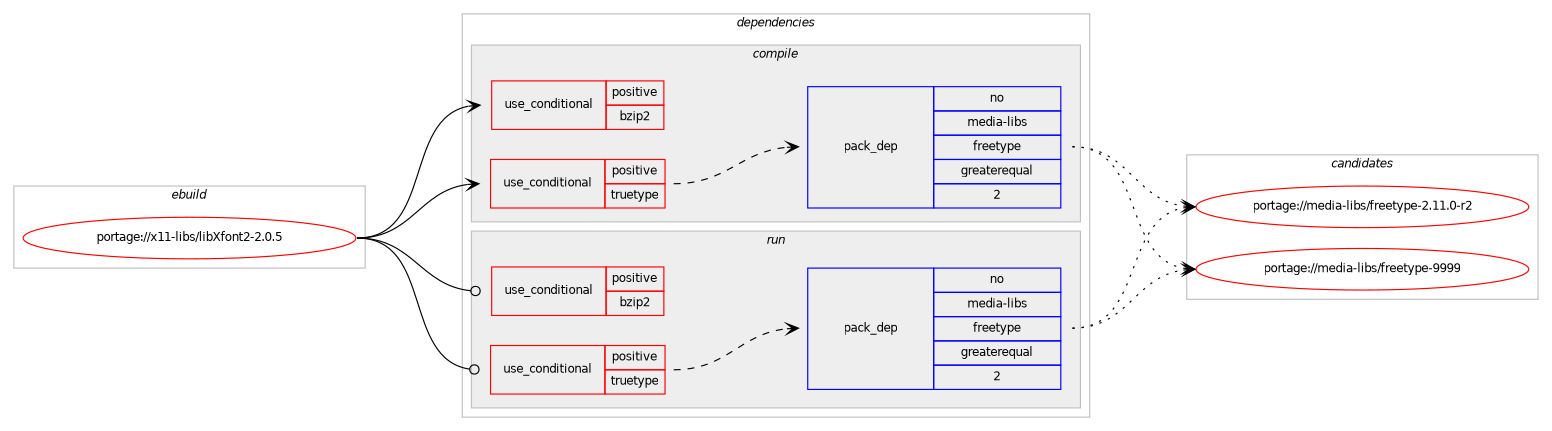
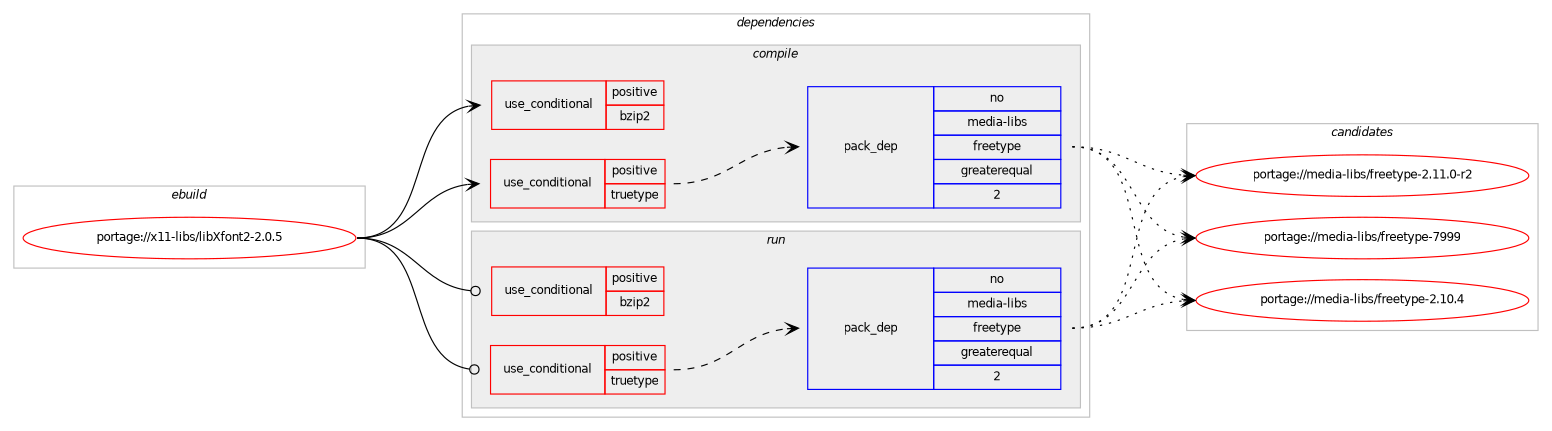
(1362, 269) -> (1362, 238)
none -> (1362, 300)
